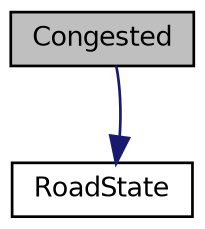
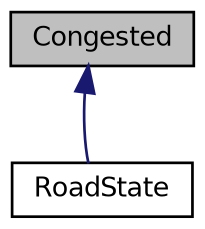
(120, 101) -> (84, 128)
